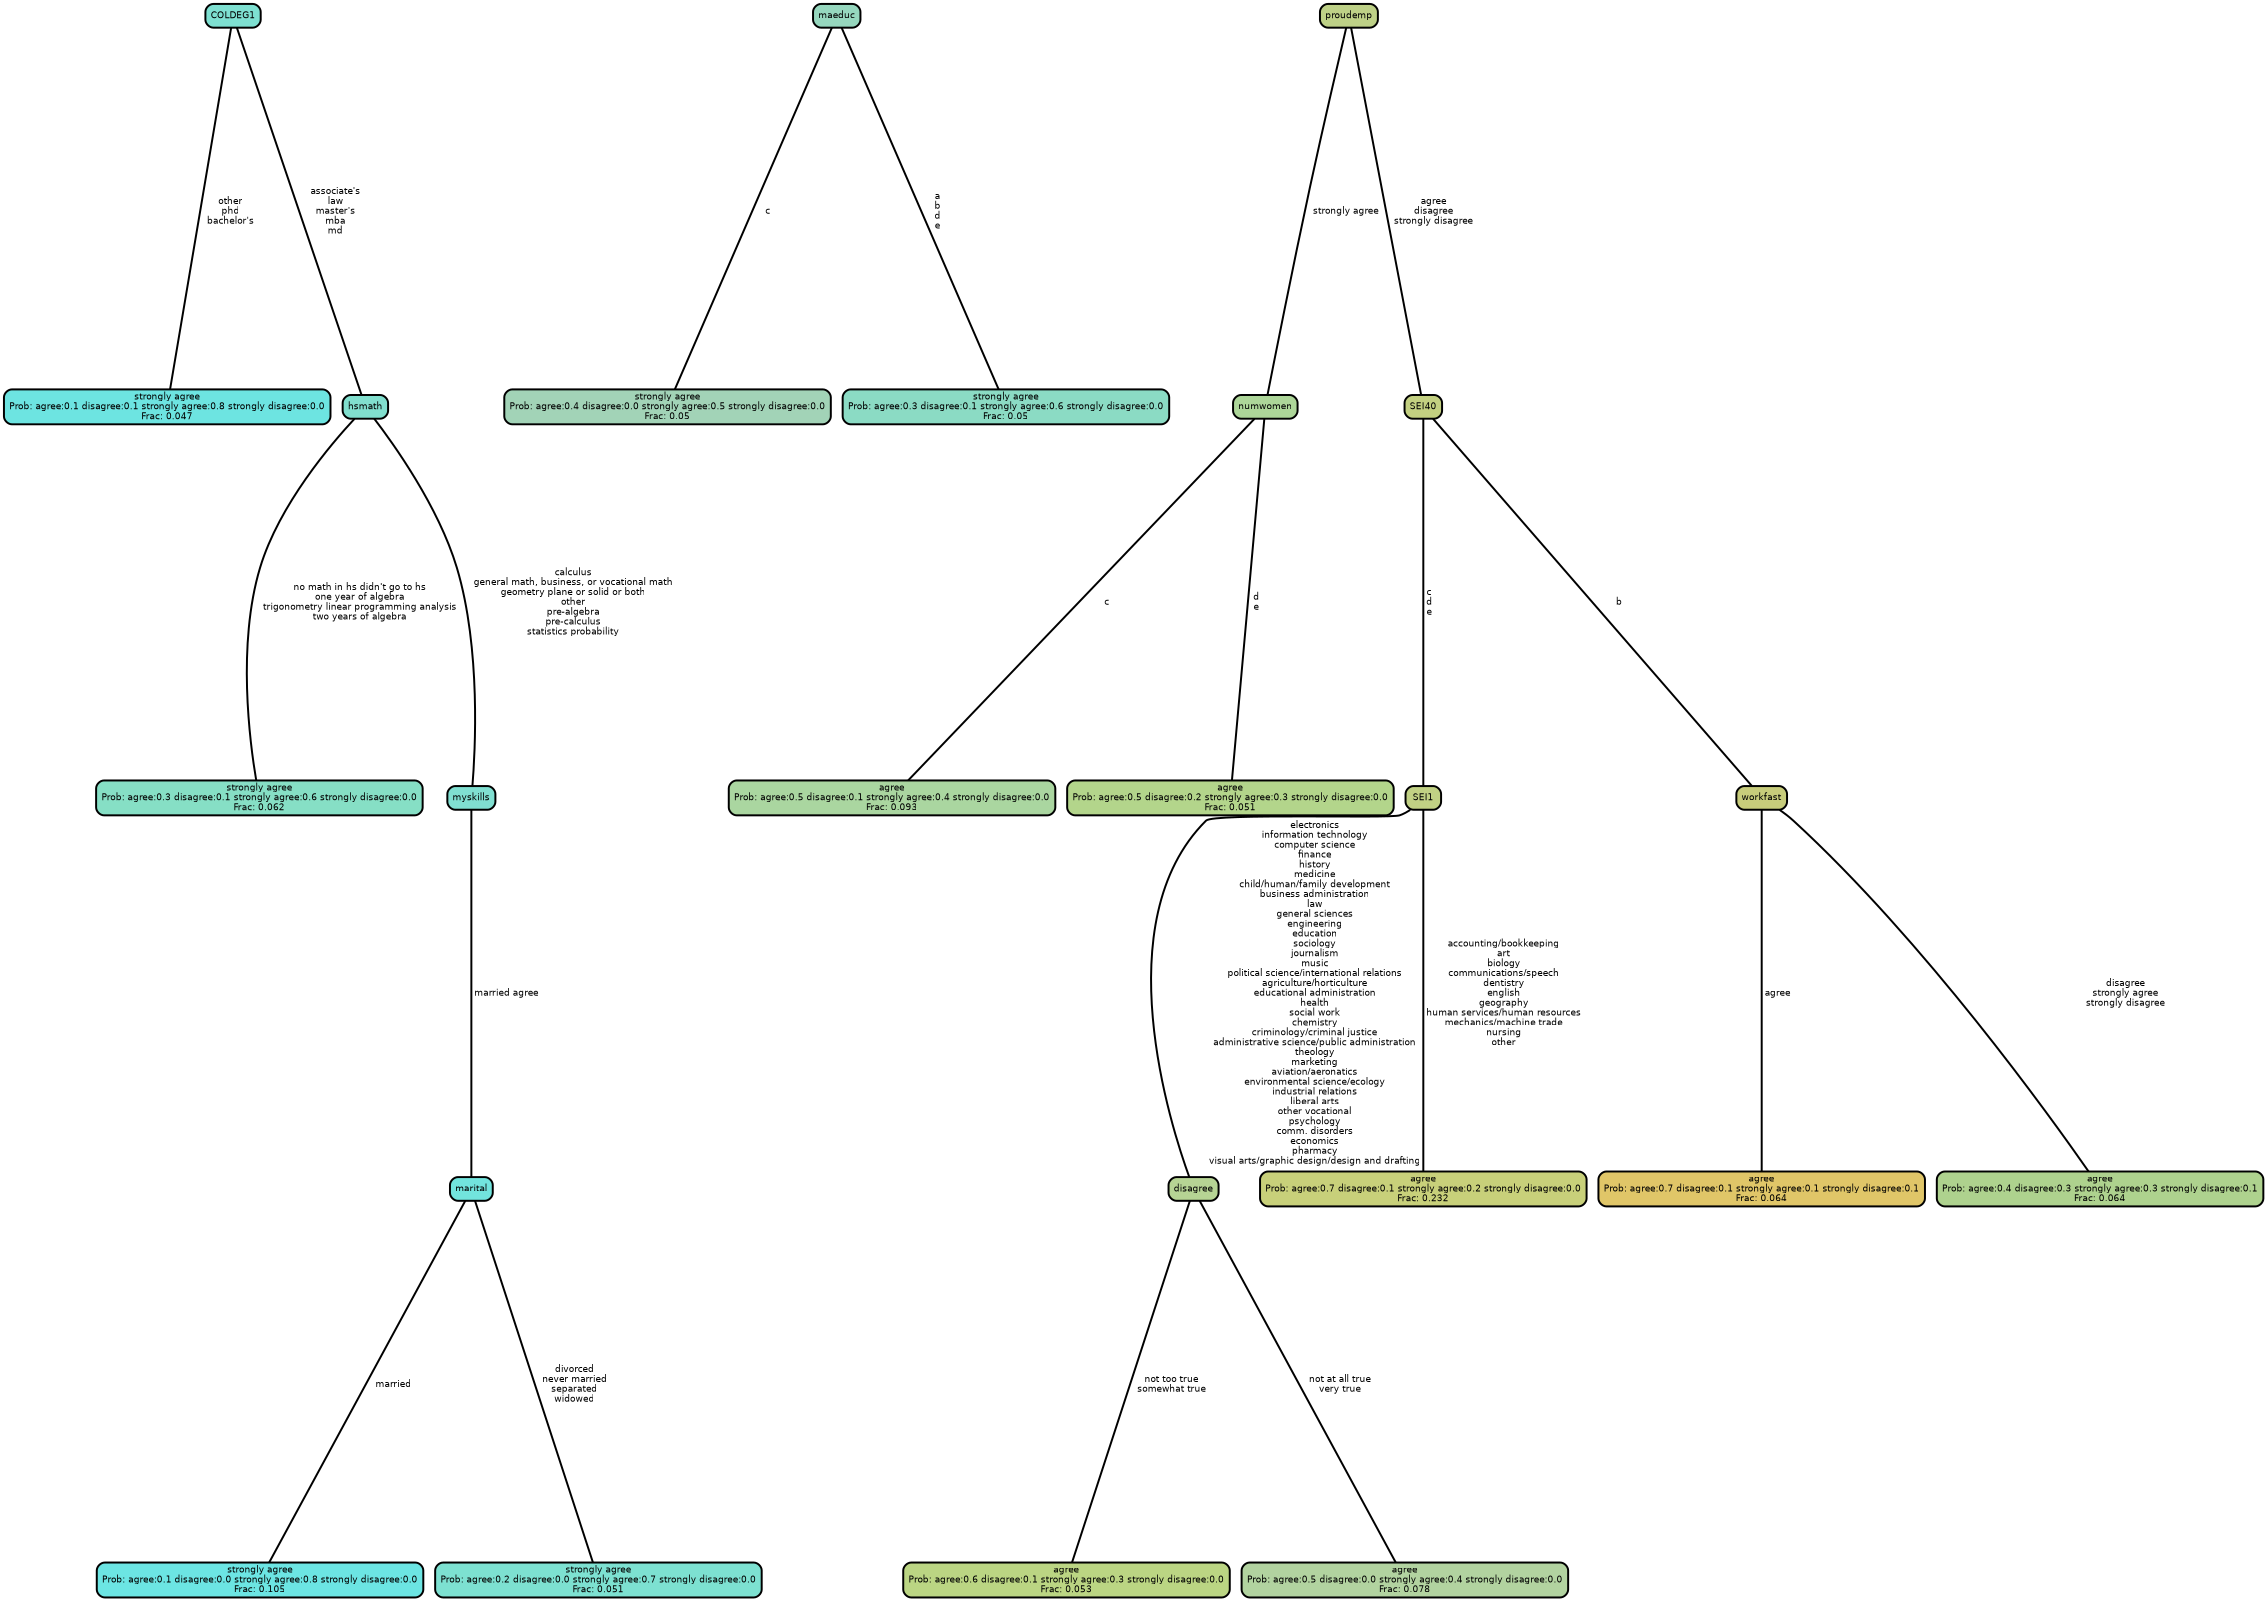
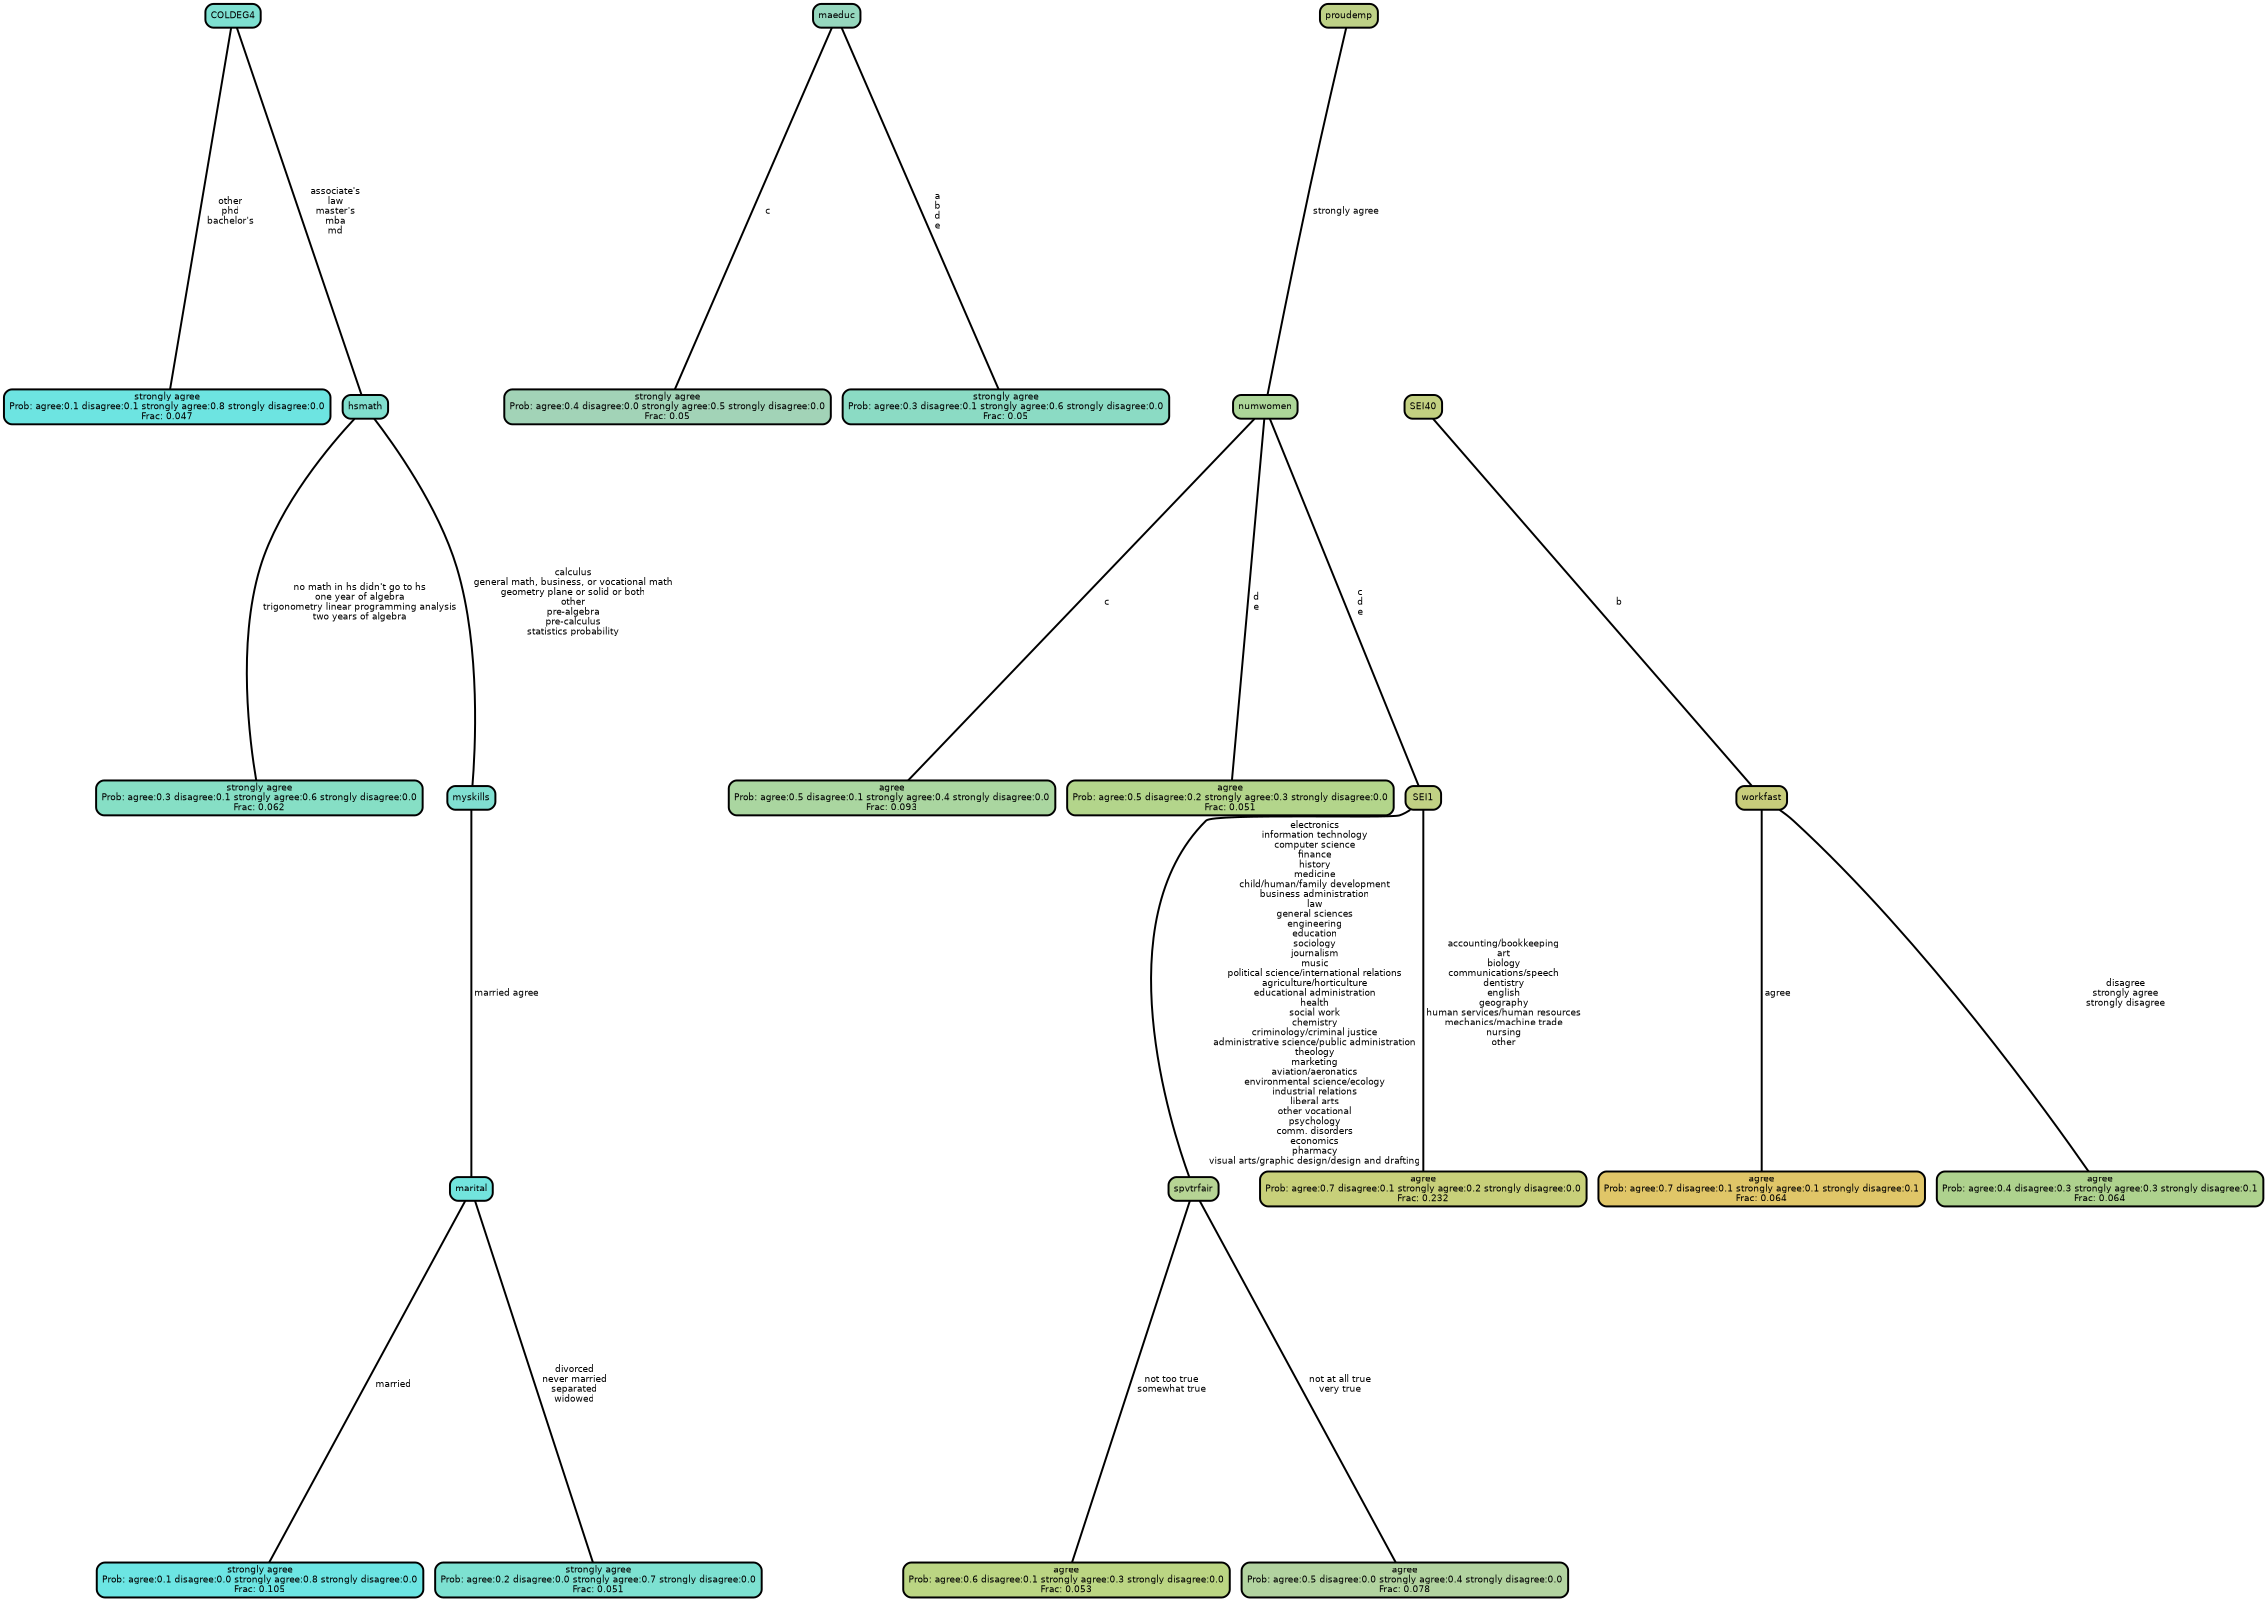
(233, 16) -> (233, 16)
(1386, 211) -> none
(1423, 602) -> (1344, 602)
(1194, 1189) -> (1194, 1189)
